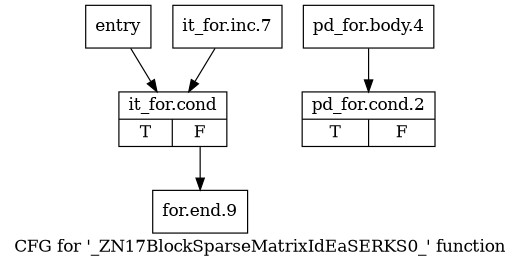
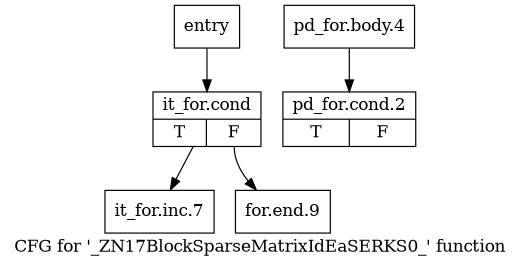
(205, 65) -> (185, 163)
